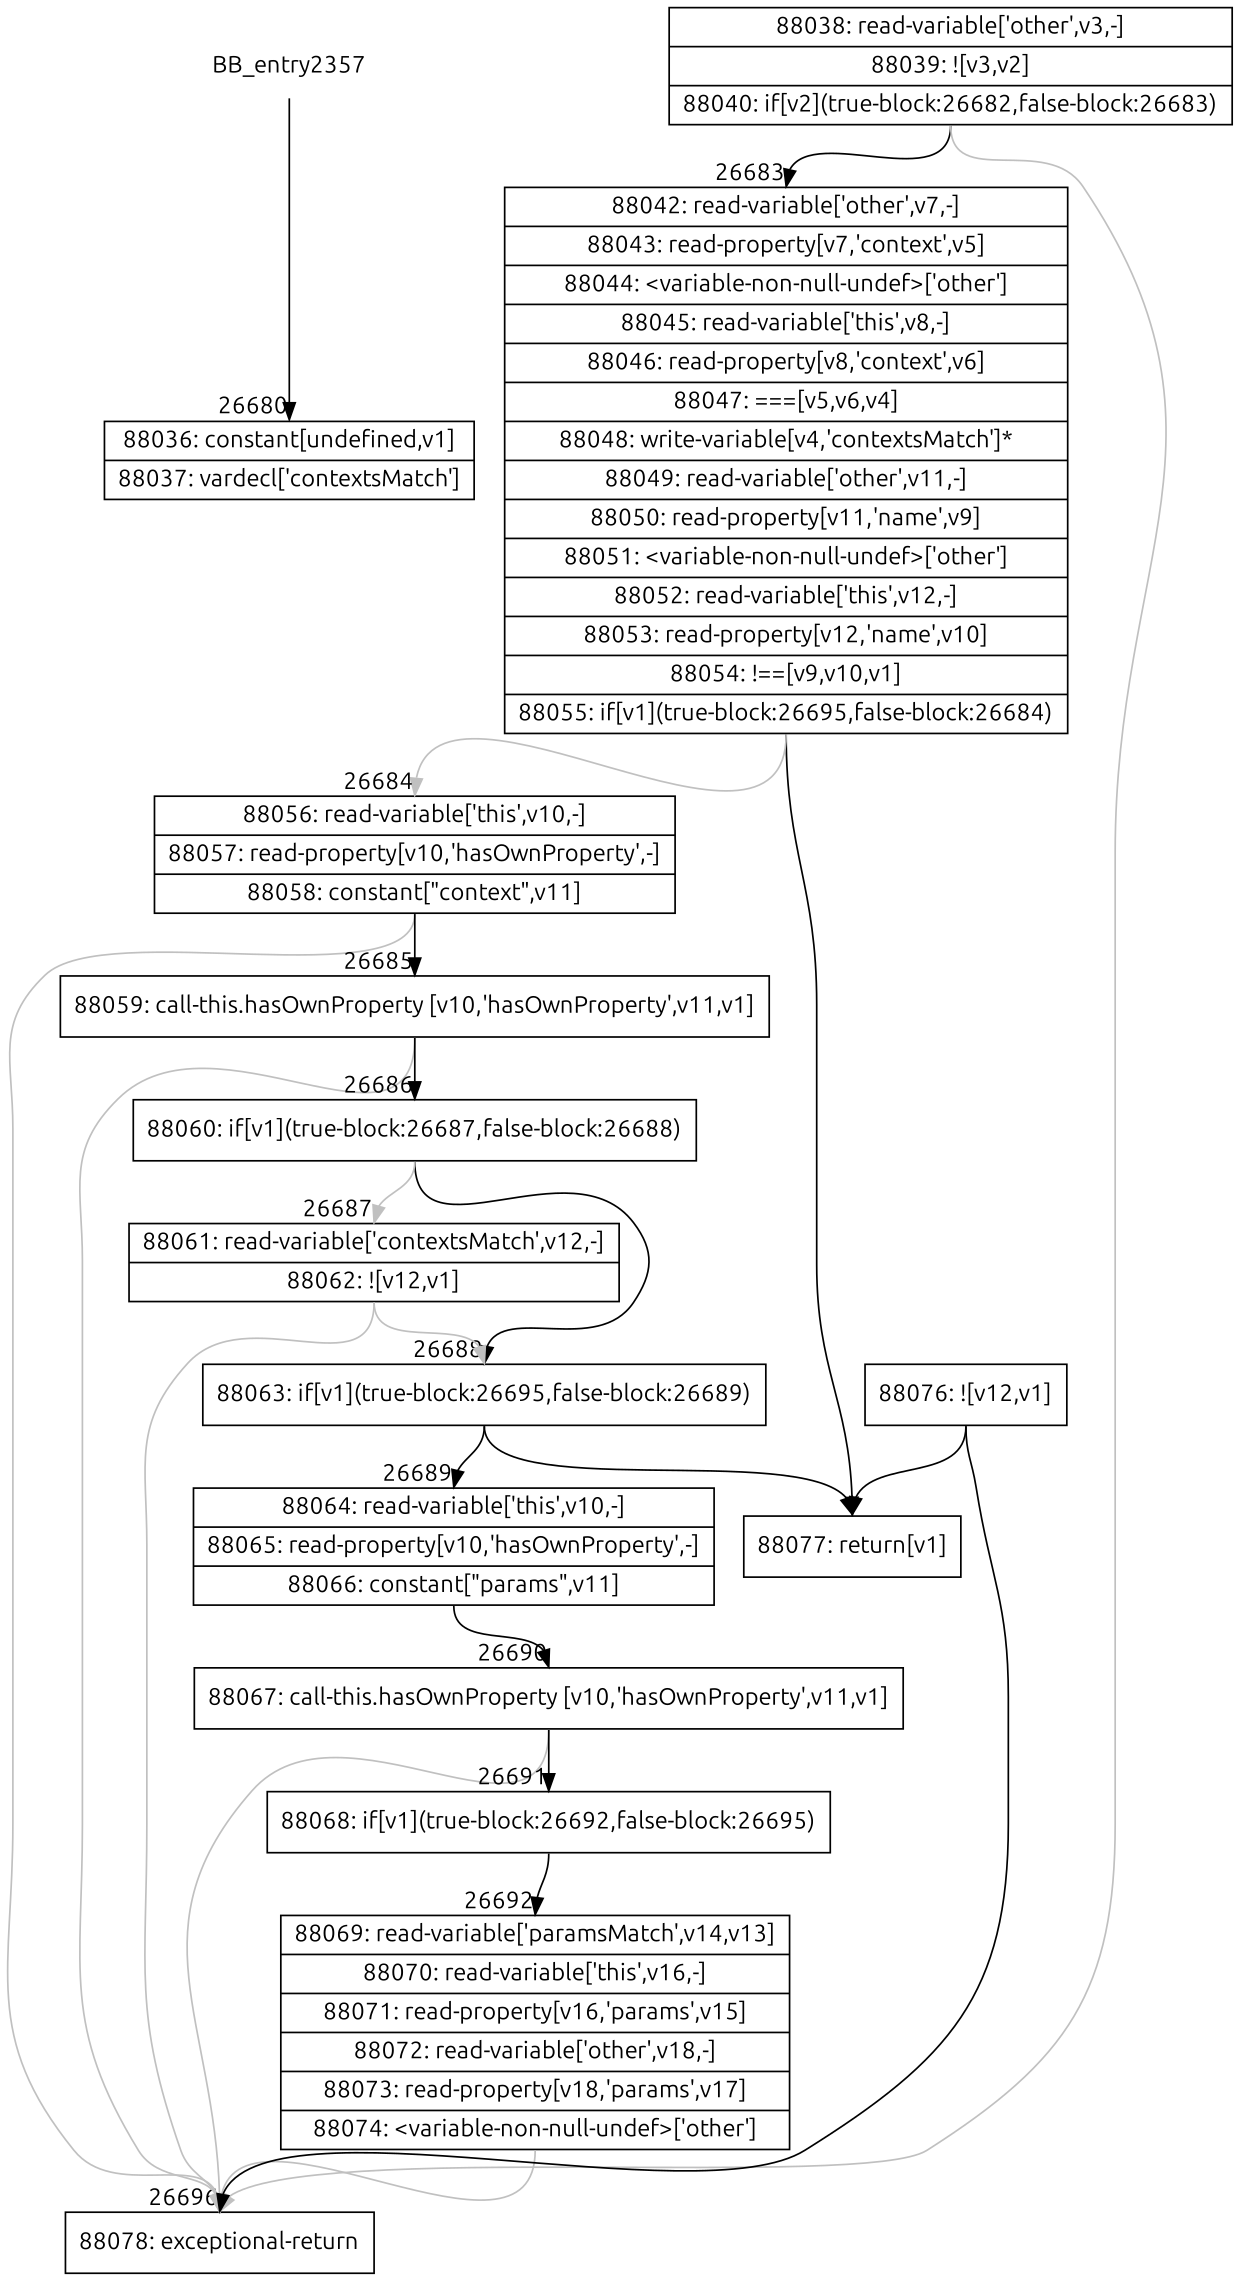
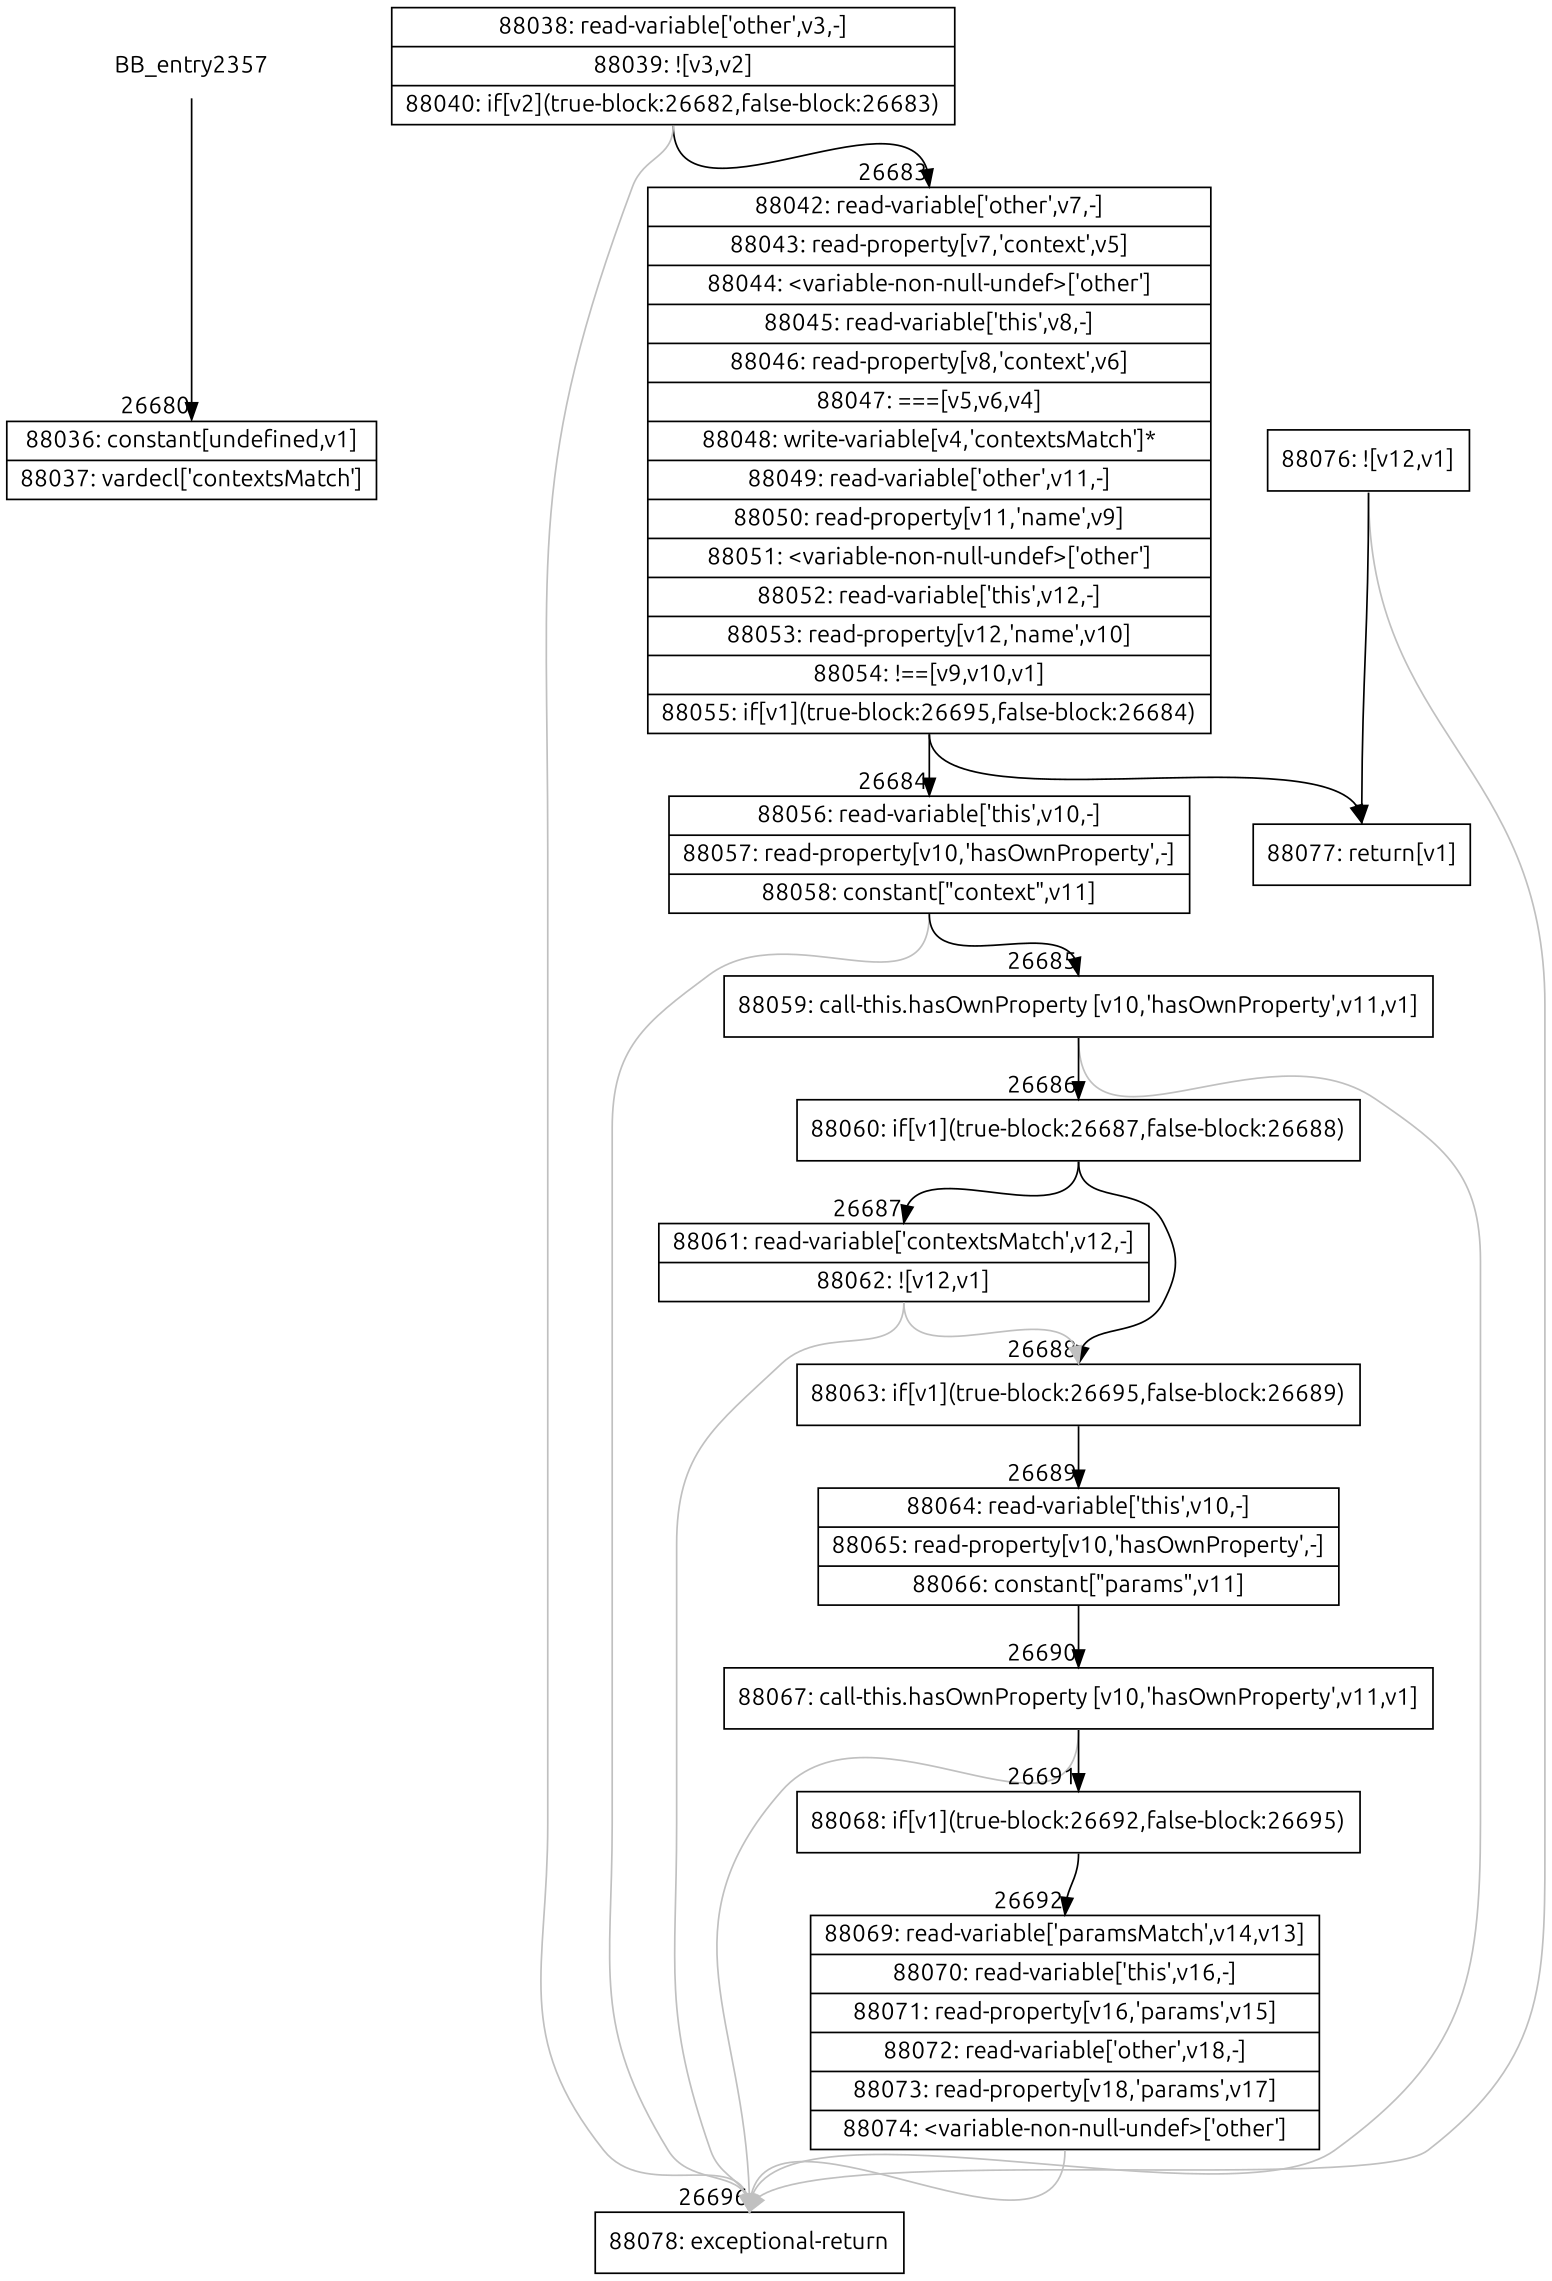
(609, 767) -> (929, 756)
(401, 1187) -> (1000, 1193)
(660, 1470) -> none
(892, 2089) -> (1545, 1658)
